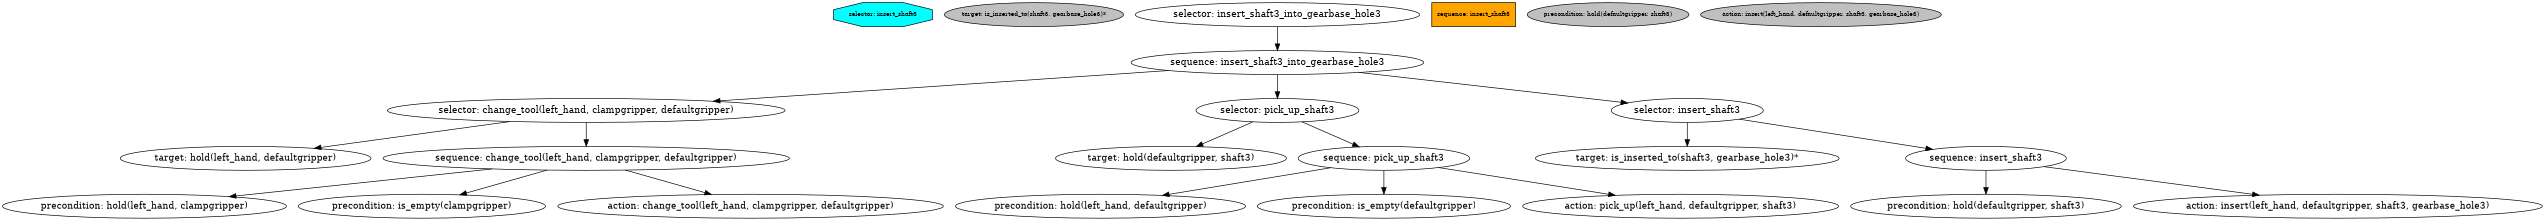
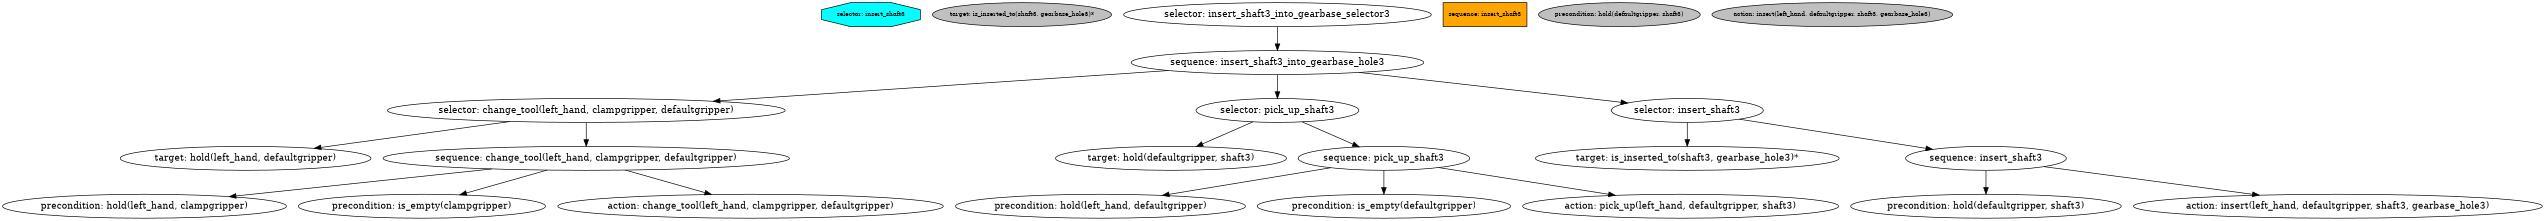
(1277, 15) -> (1277, 15)
